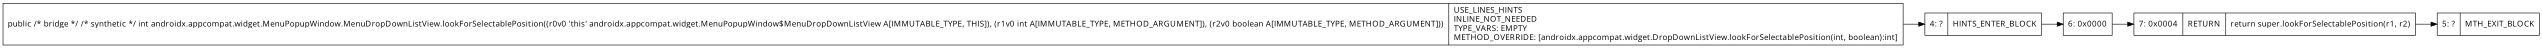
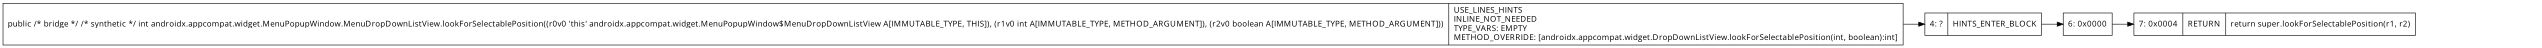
(2488, 24) -> none
